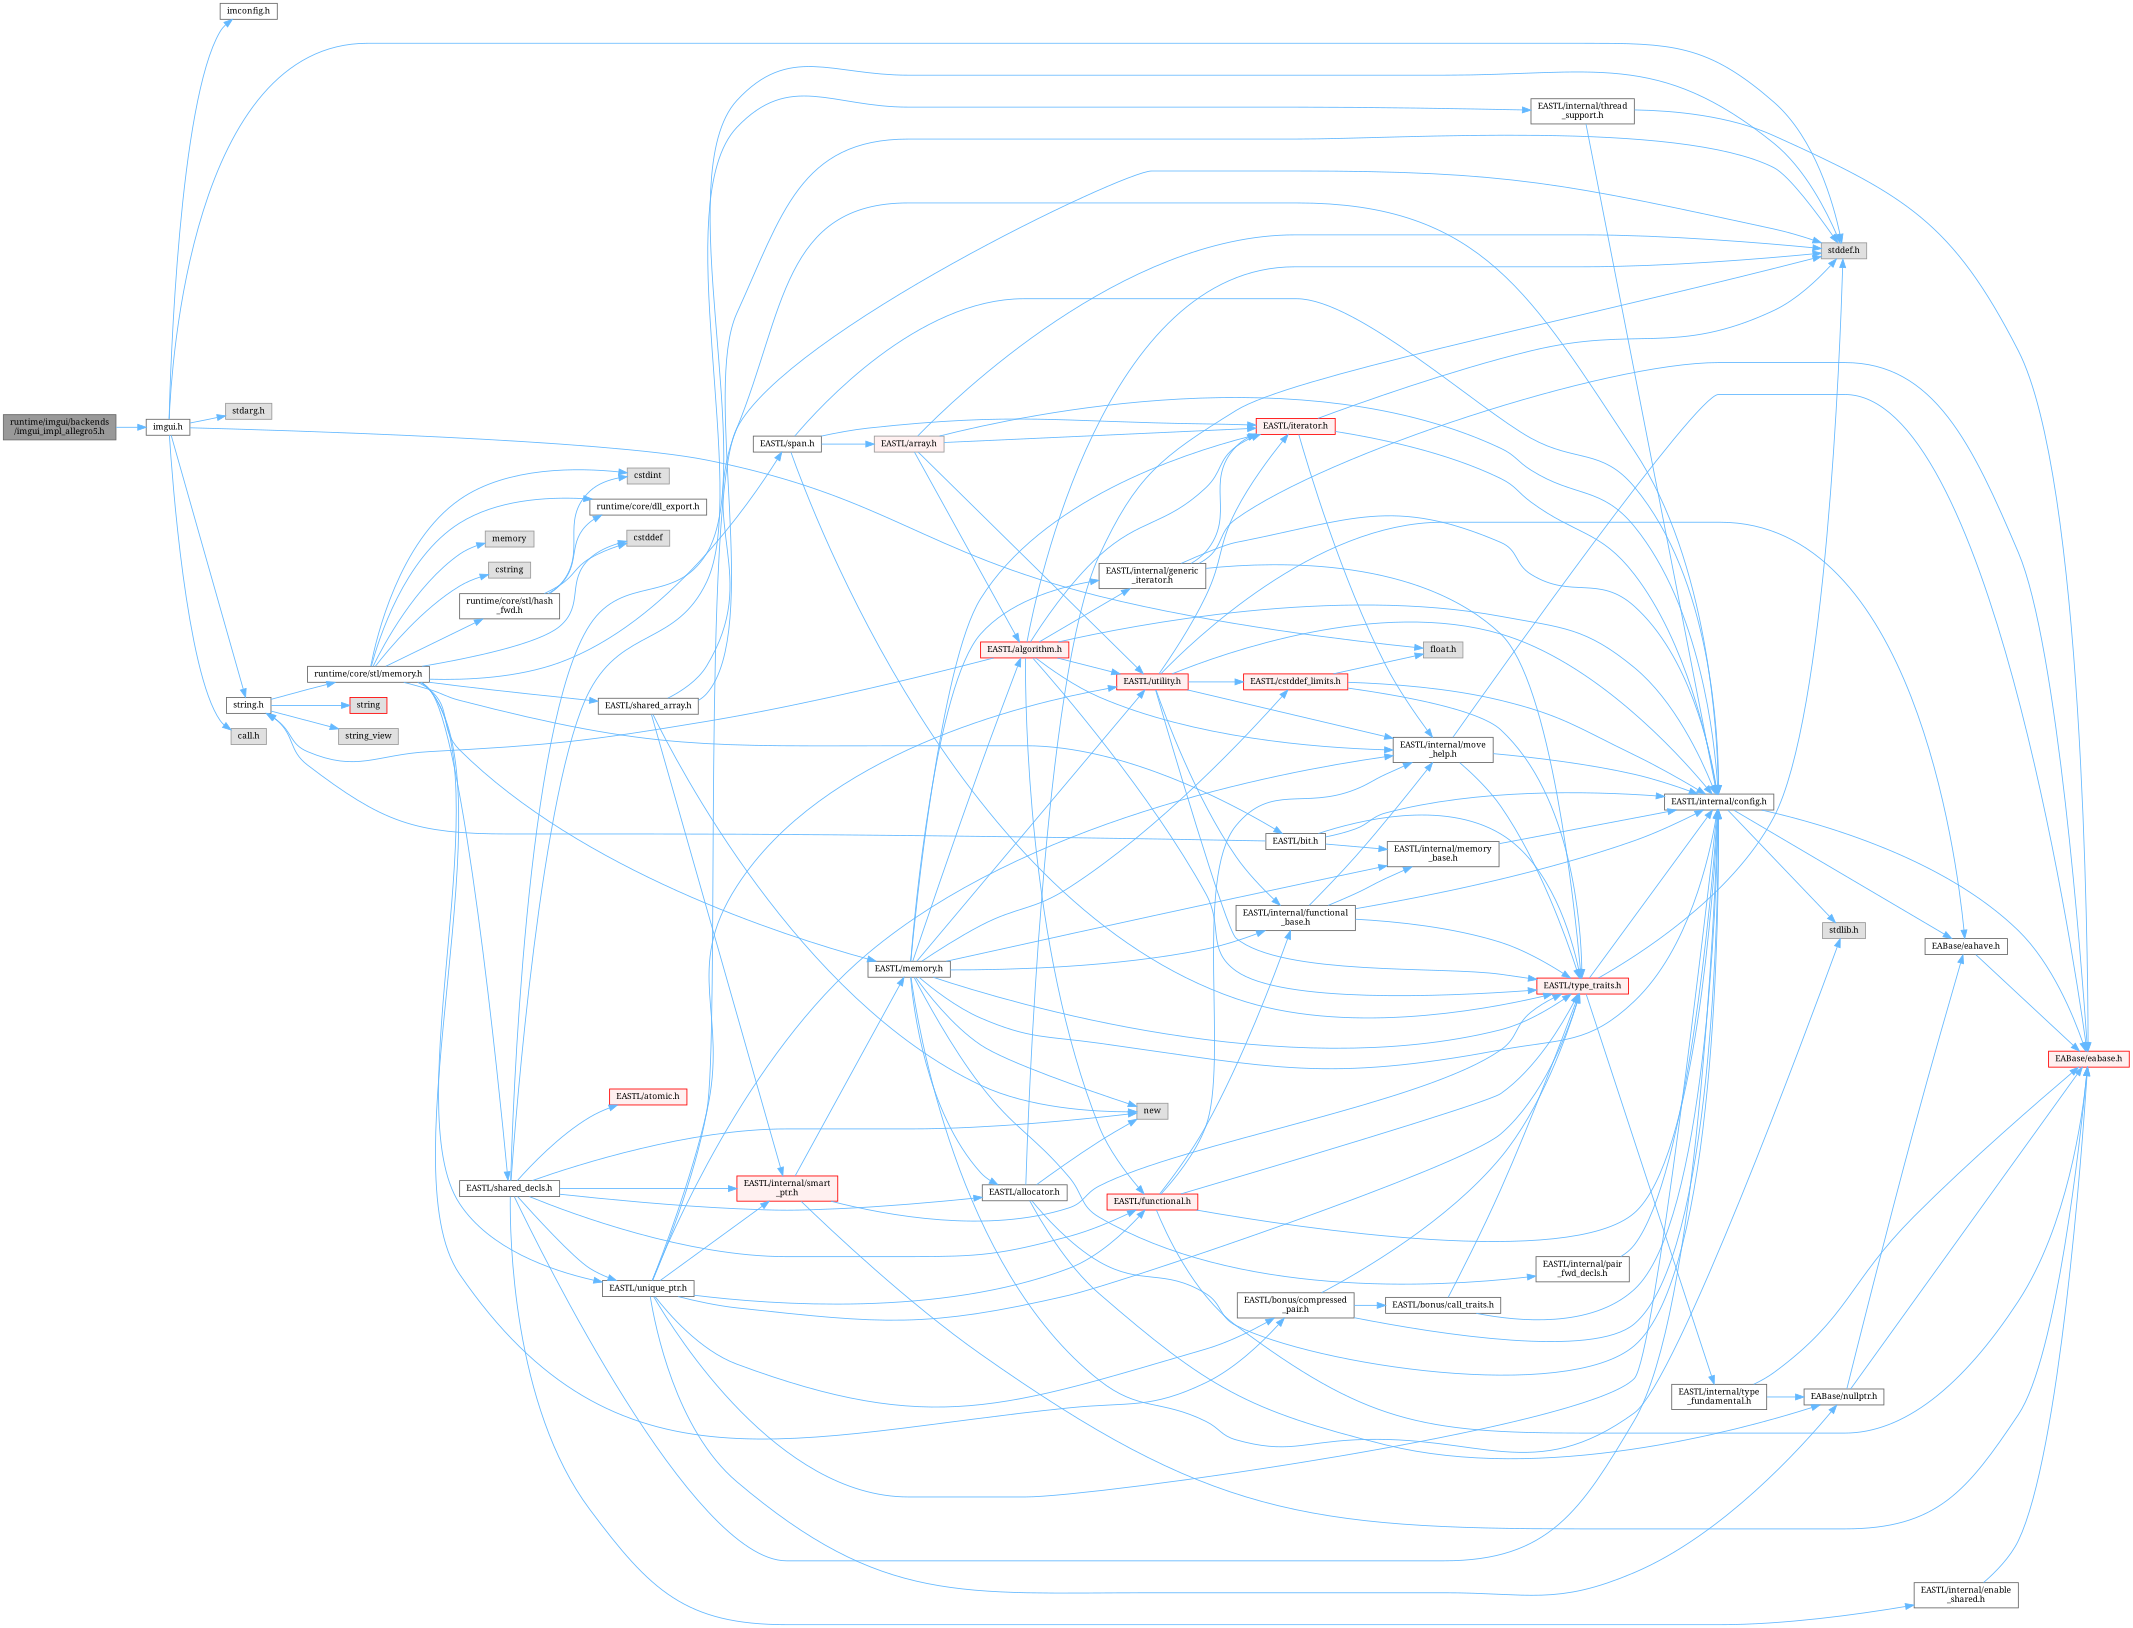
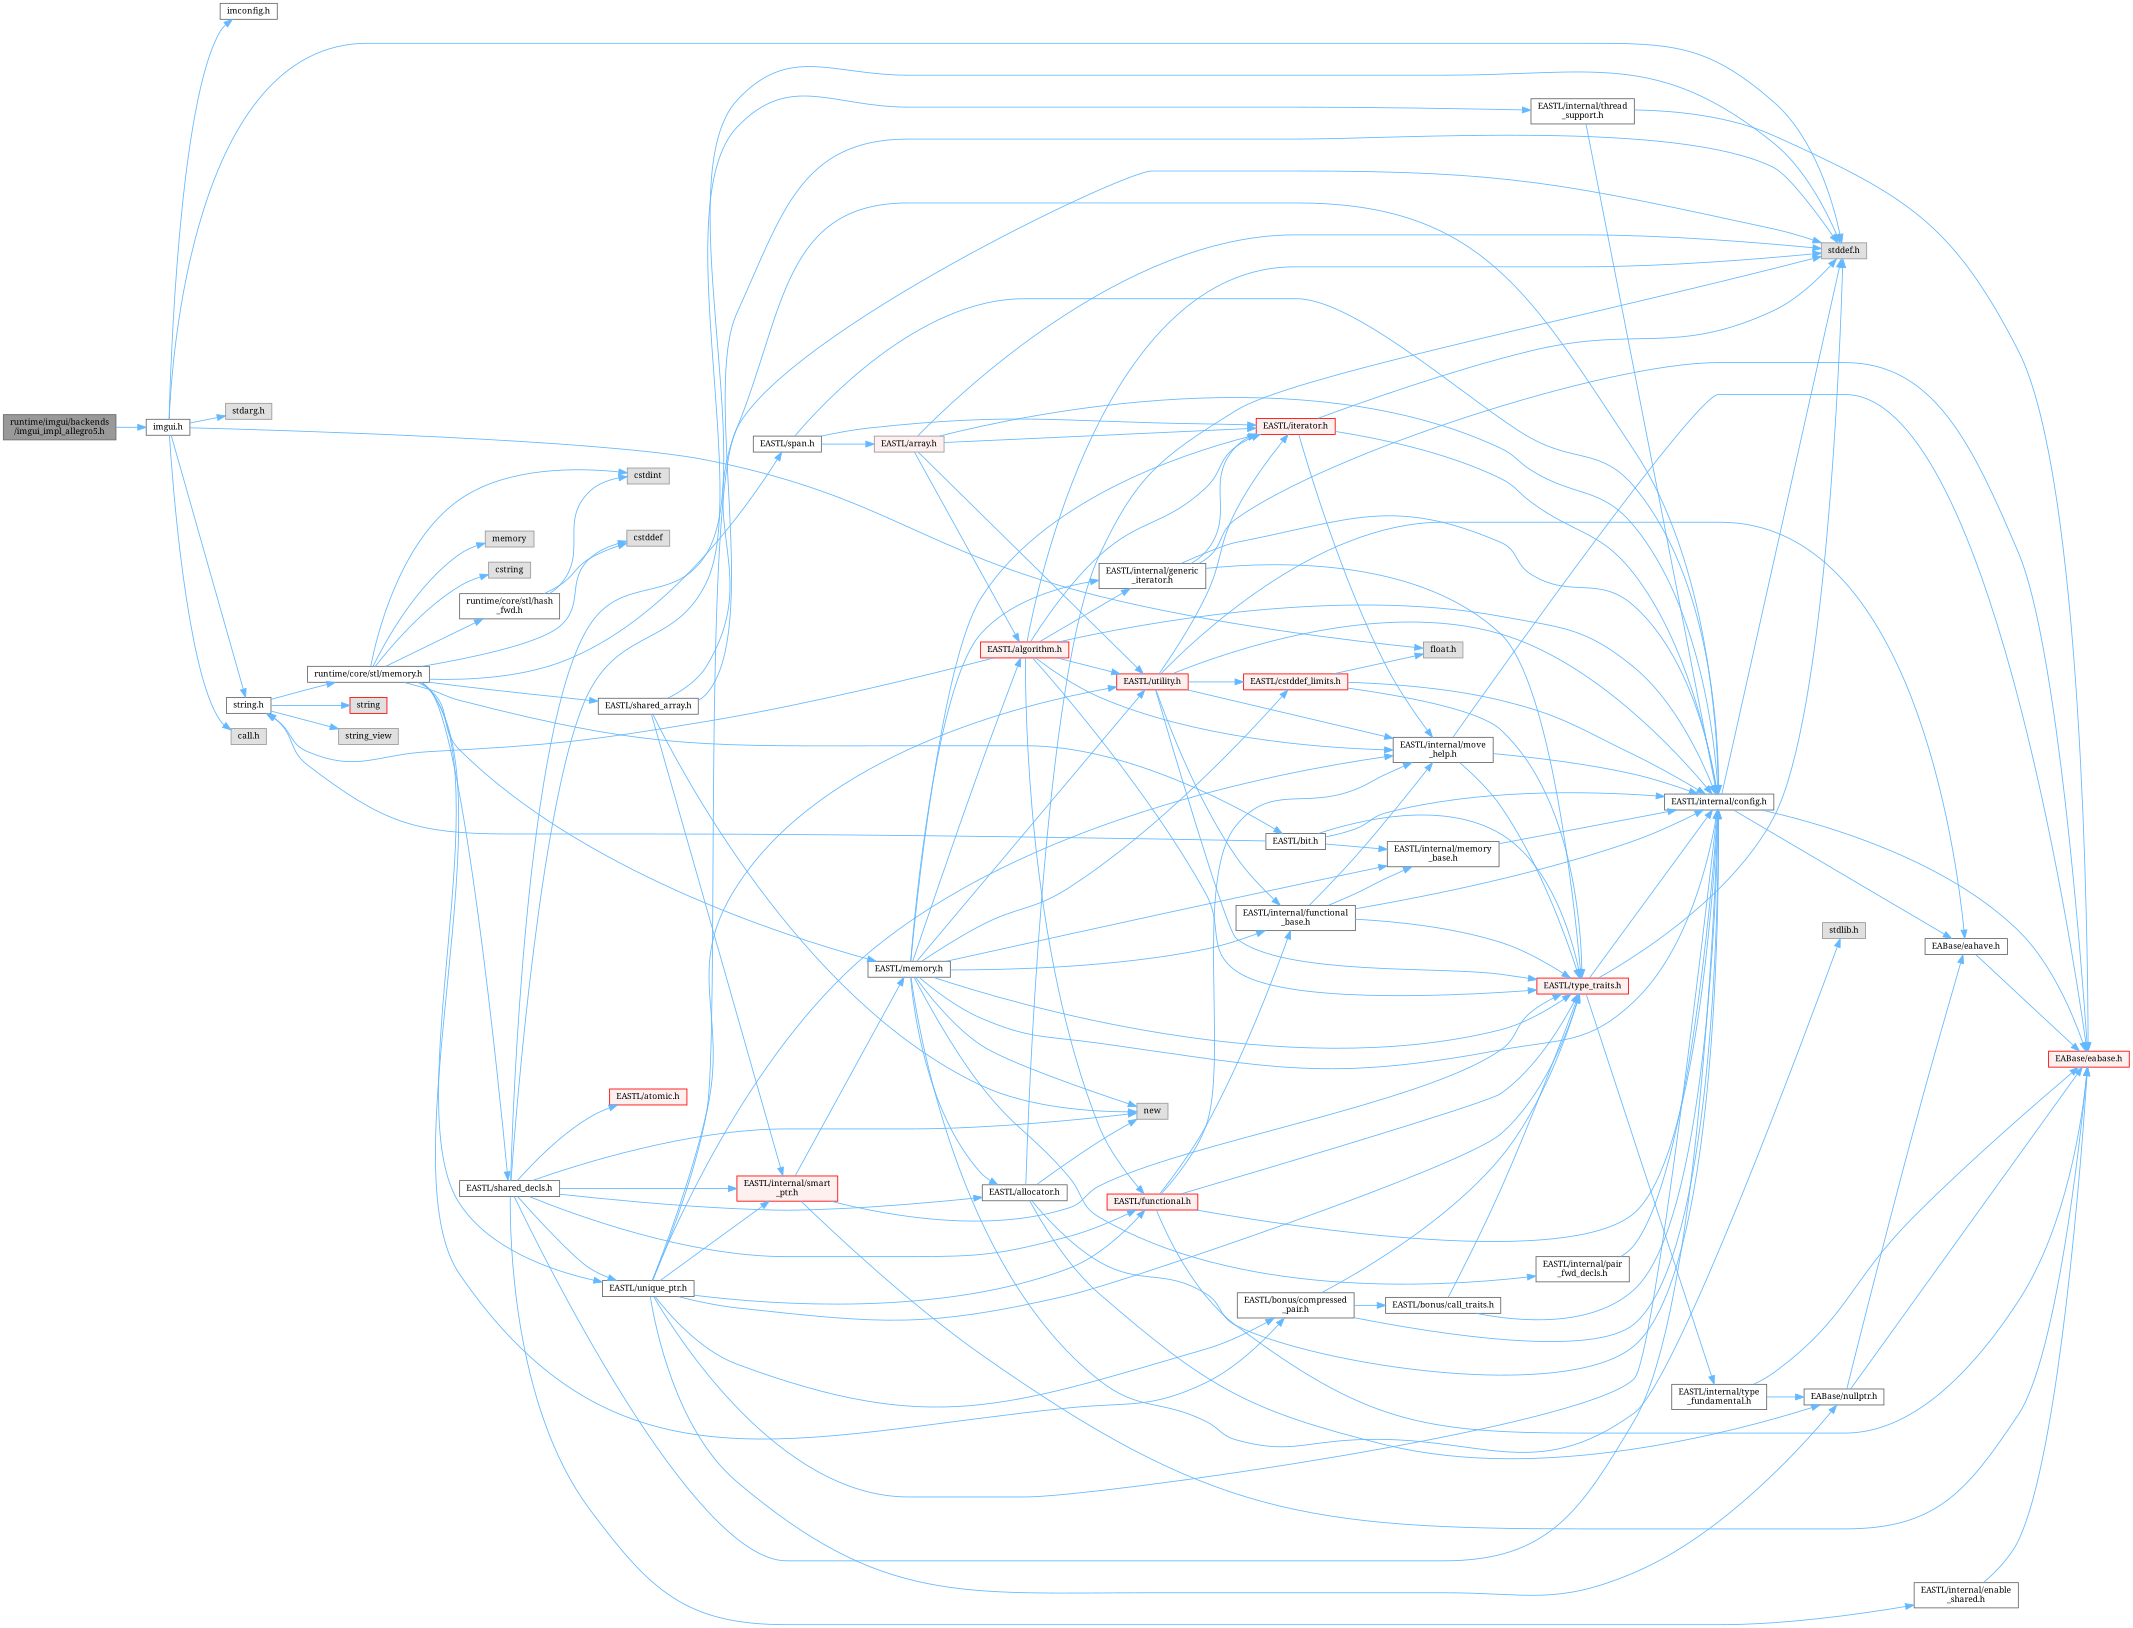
(648, 507) -> none
(1779, 863) -> (1778, 544)
(1082, 905) -> none
